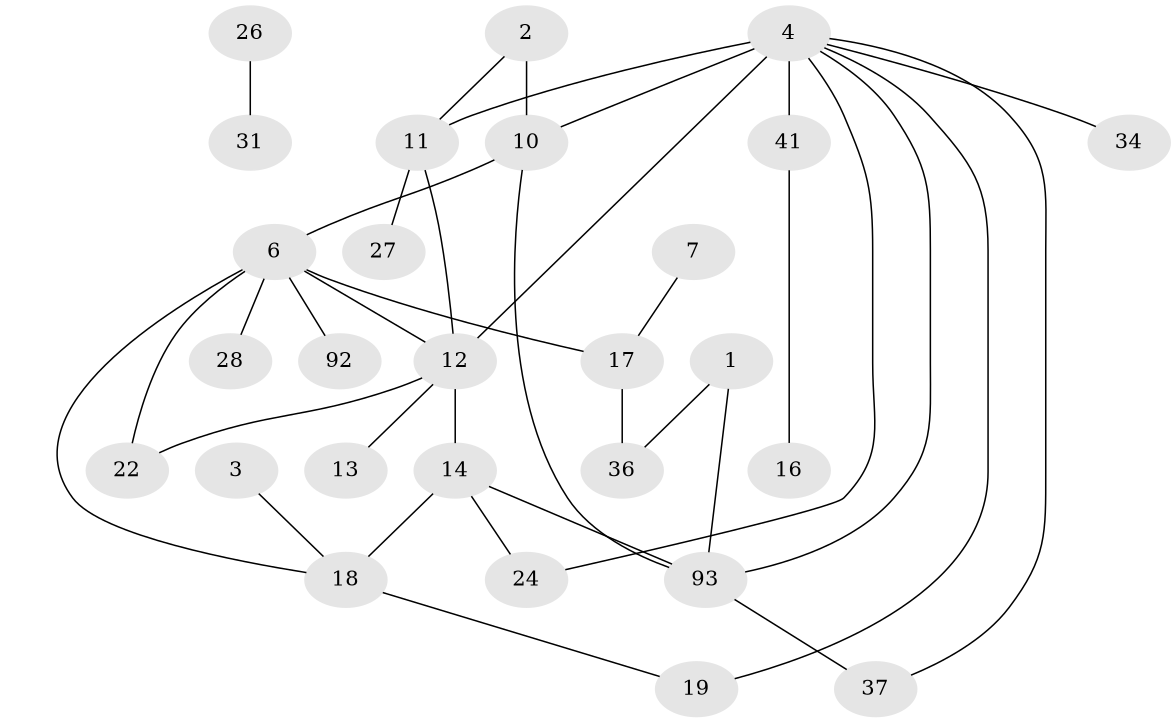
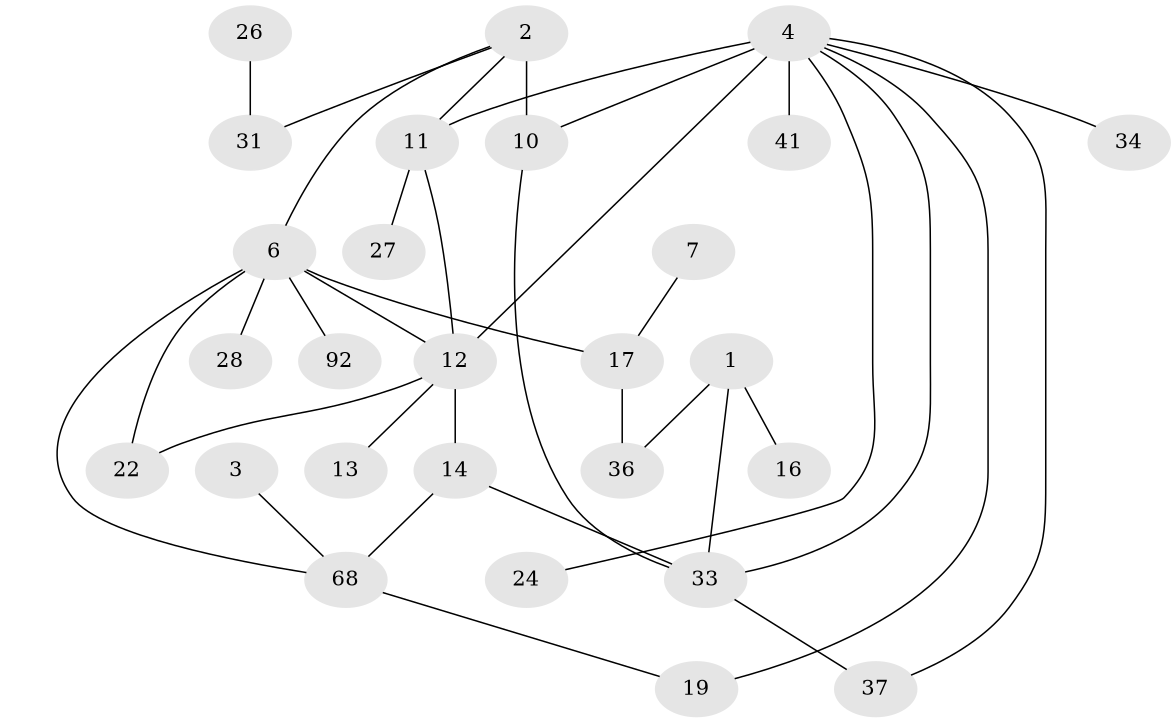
none -> (382, 88)
(415, 192) -> (367, 112)
(789, 307) -> (760, 416)
(491, 525) -> none
(346, 580) -> (346, 580)
(706, 580) -> (706, 580)
